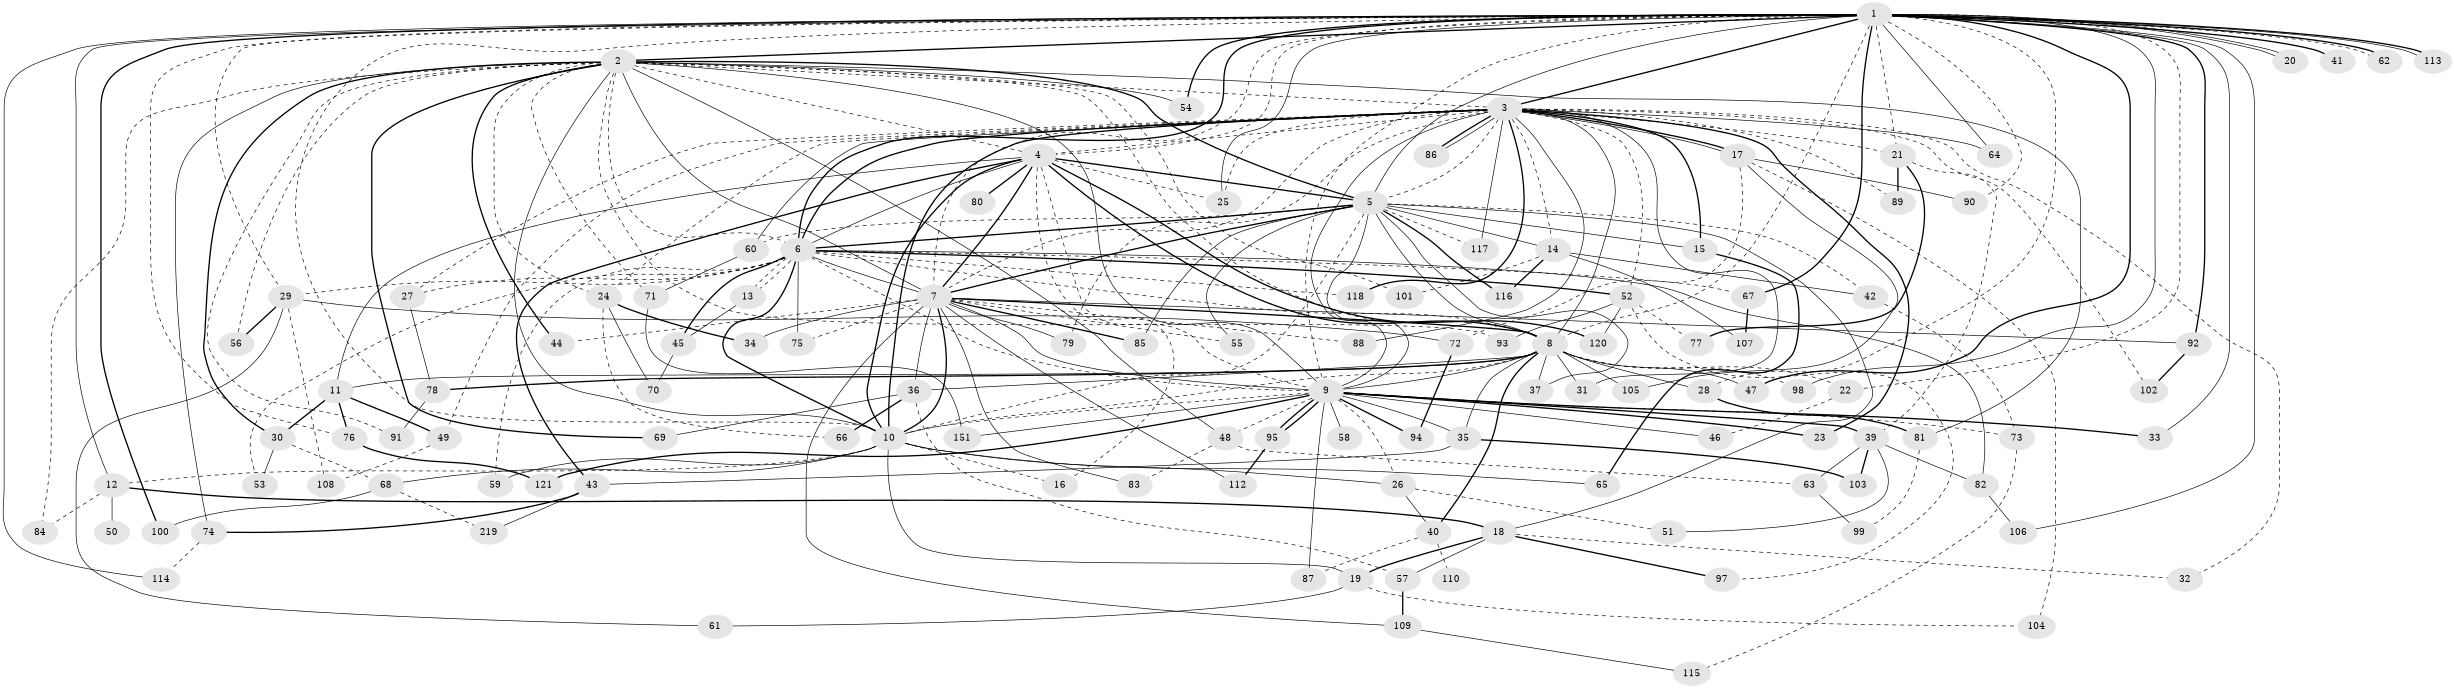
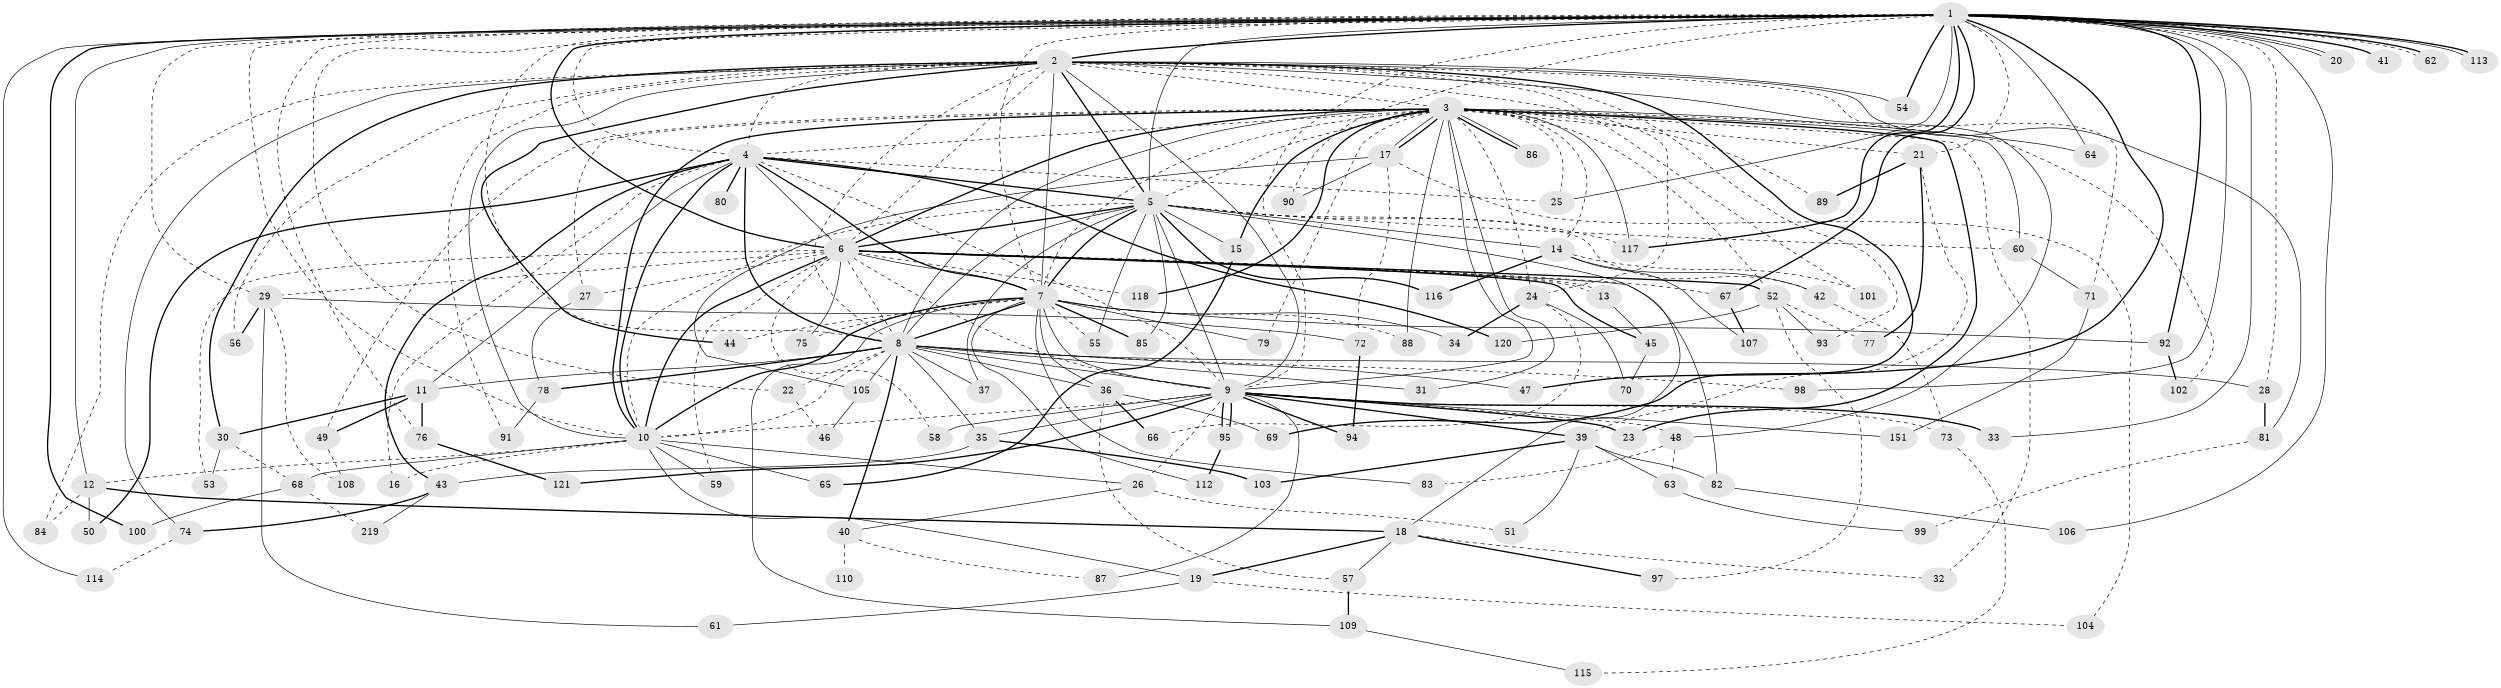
(1690, 61) -> (1859, 193)
none -> (320, 225)
none -> (802, 372)
(1521, 415) -> (843, 415)
